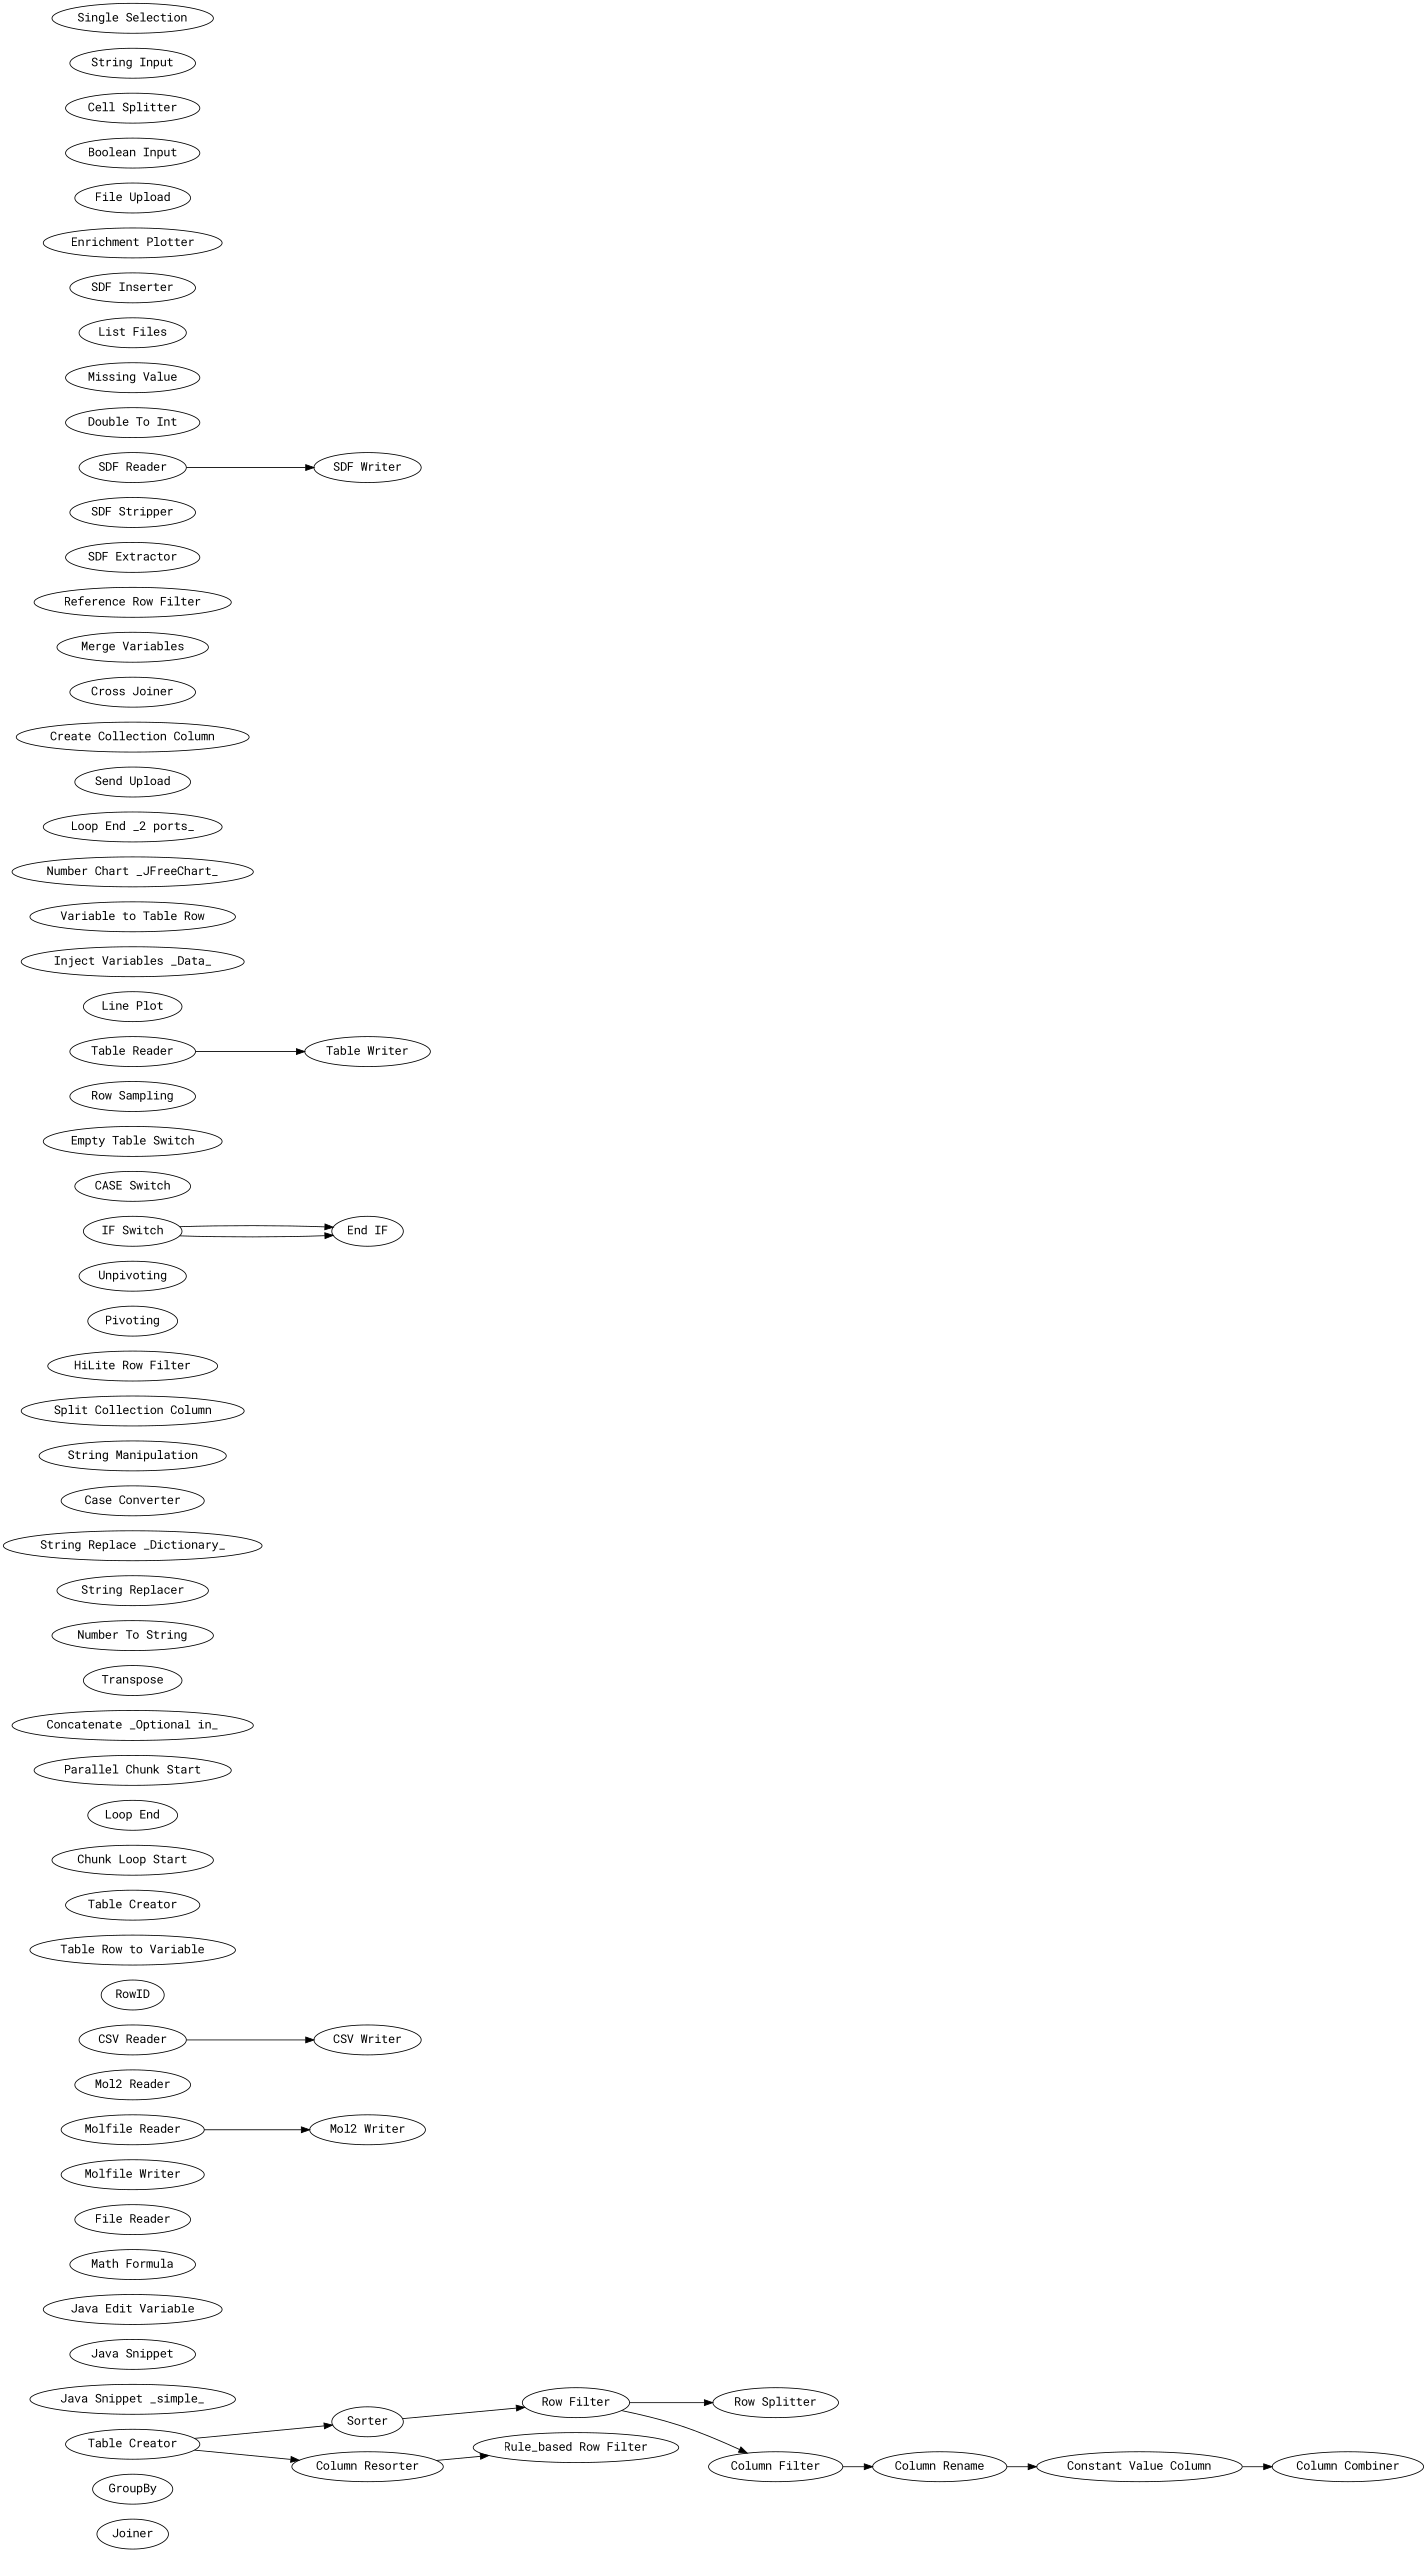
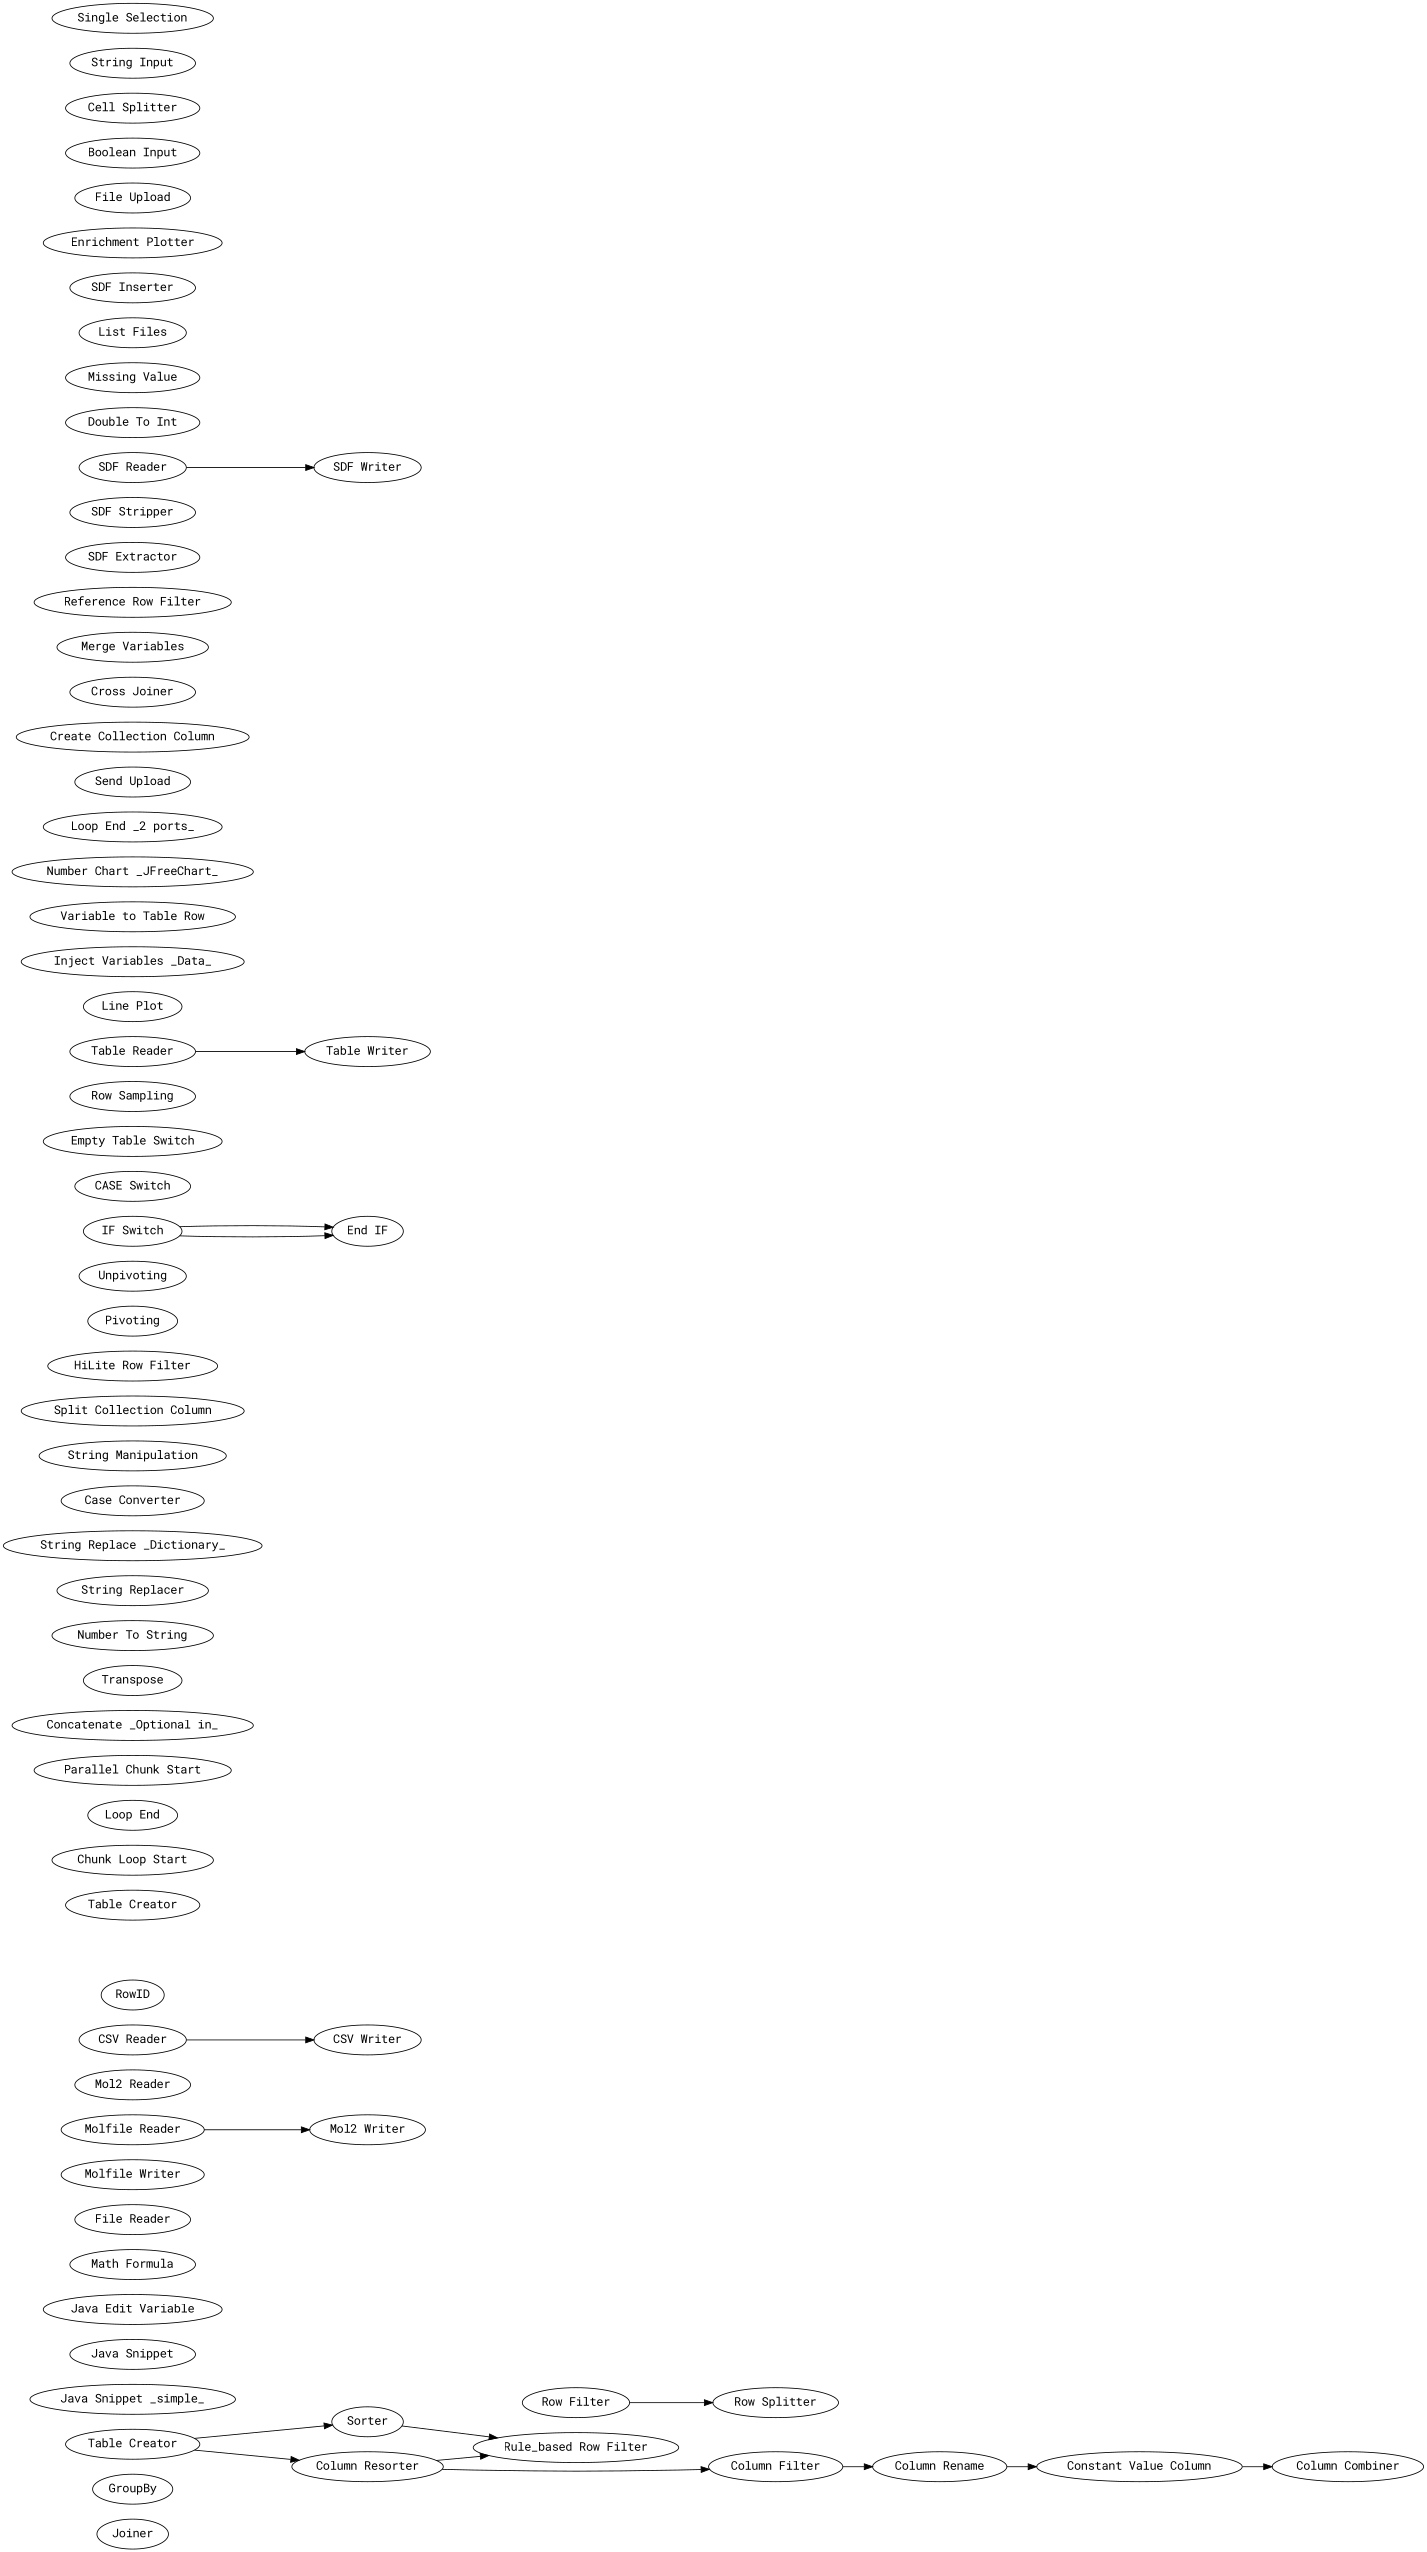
(133, 1950) -> none
(459, 2413) -> (445, 2431)
(682, 2426) -> (572, 2471)
